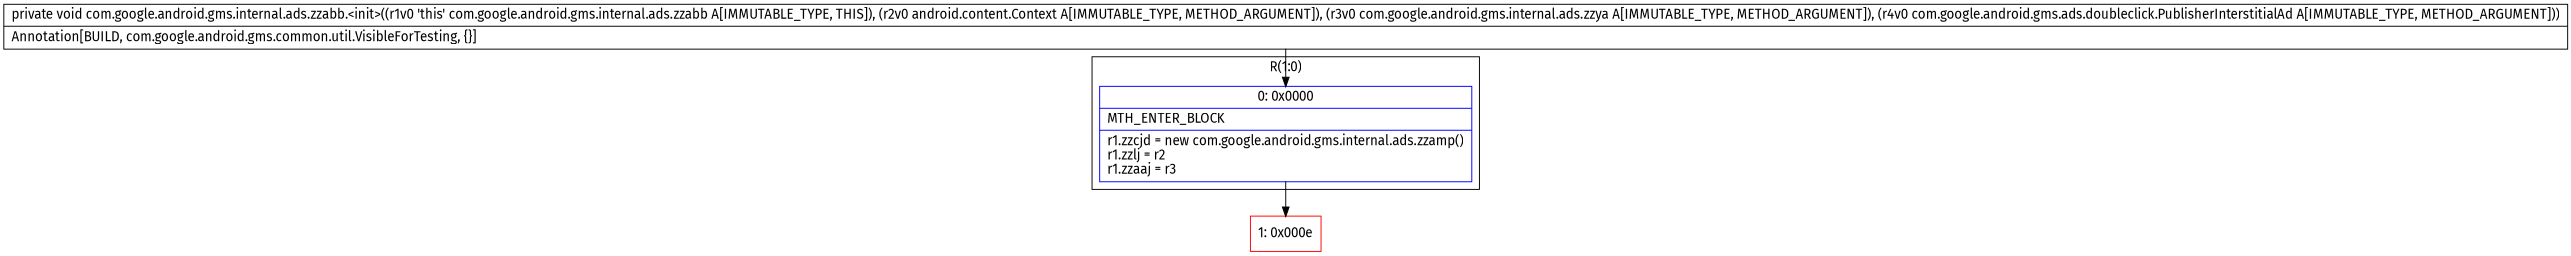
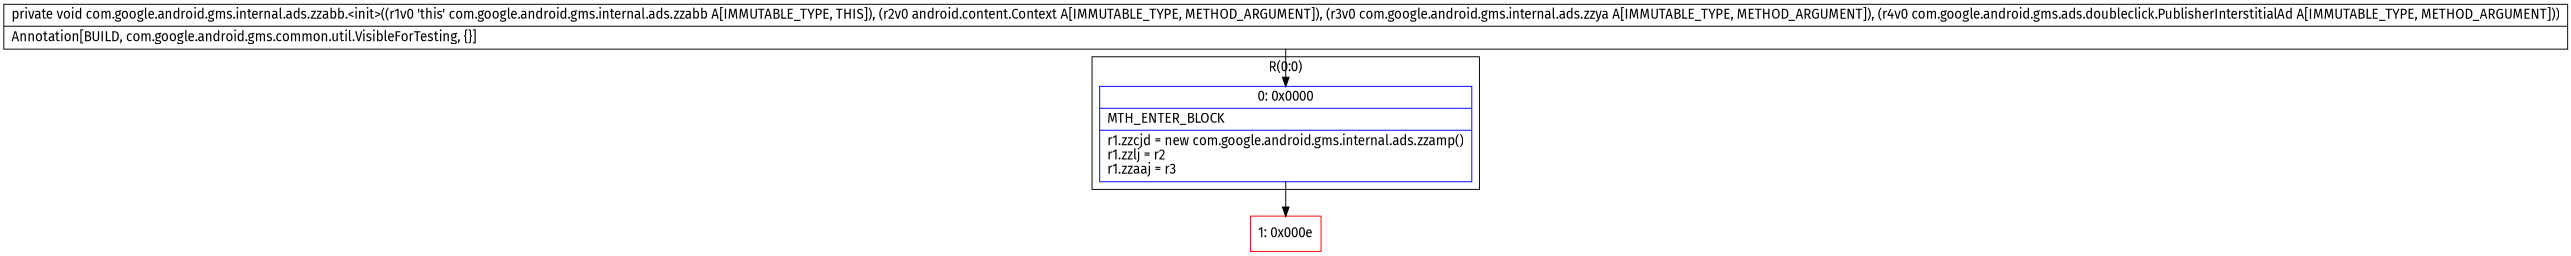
(1286, 68) -> (1286, 68)
